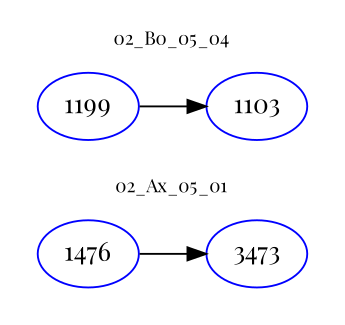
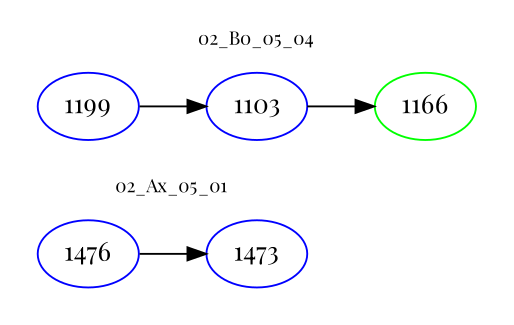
none -> (425, 106)
(257, 254) -> (257, 254)
